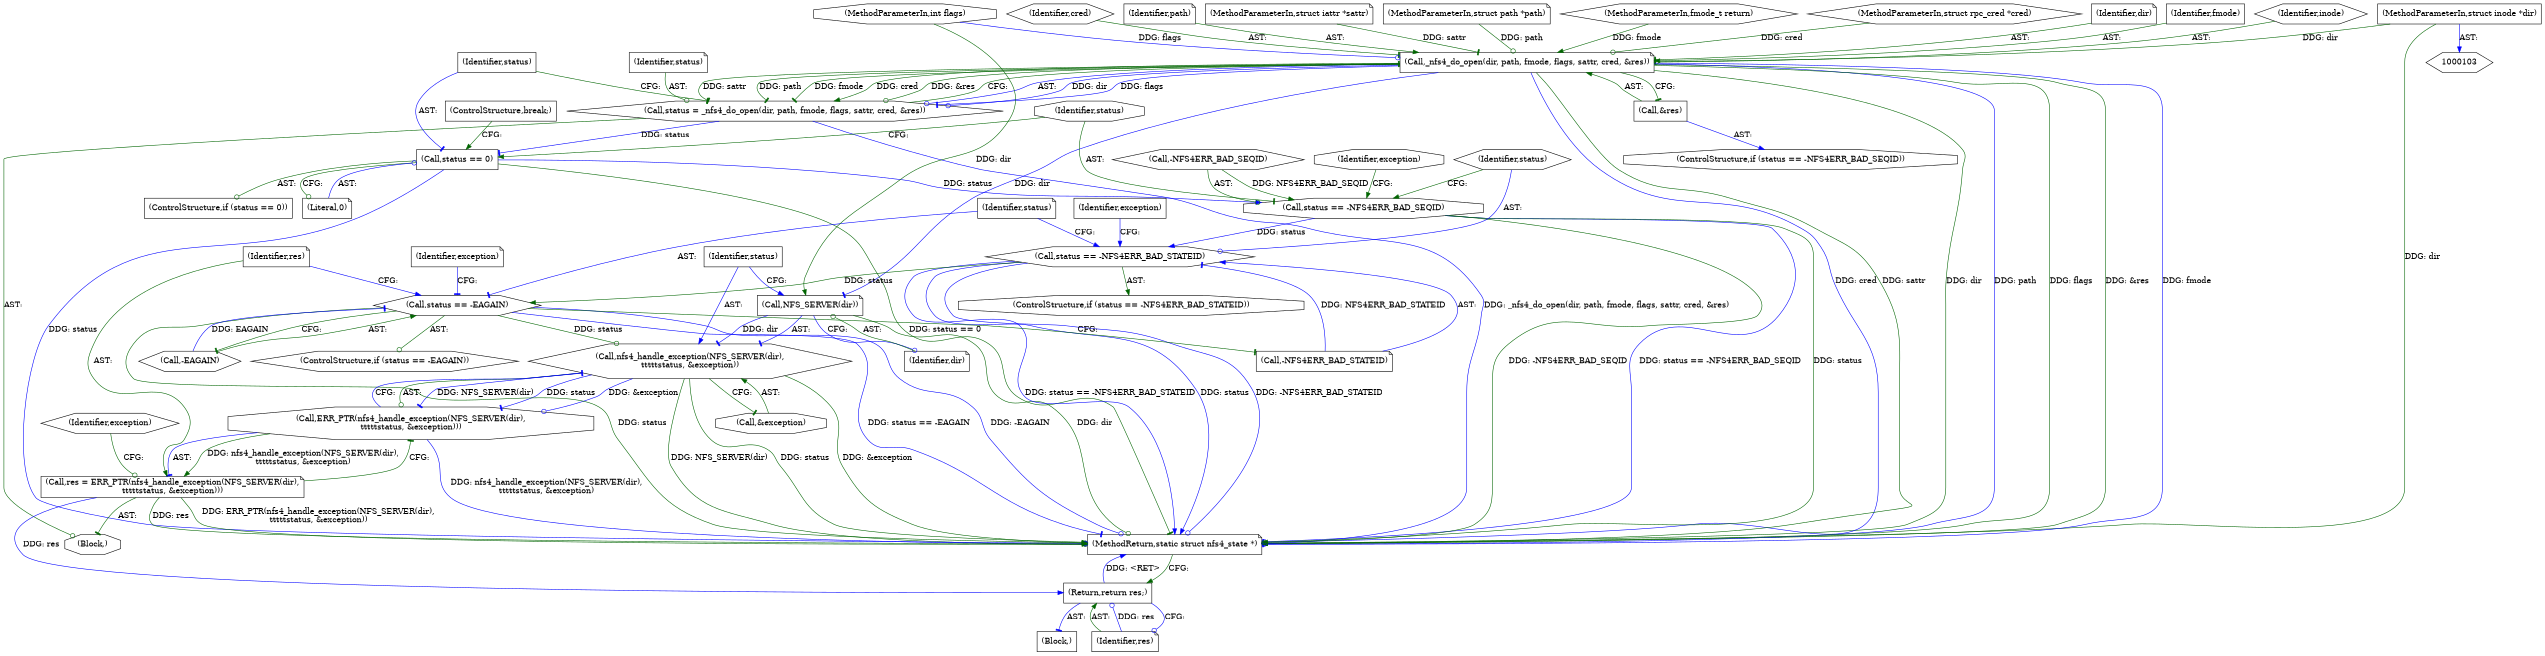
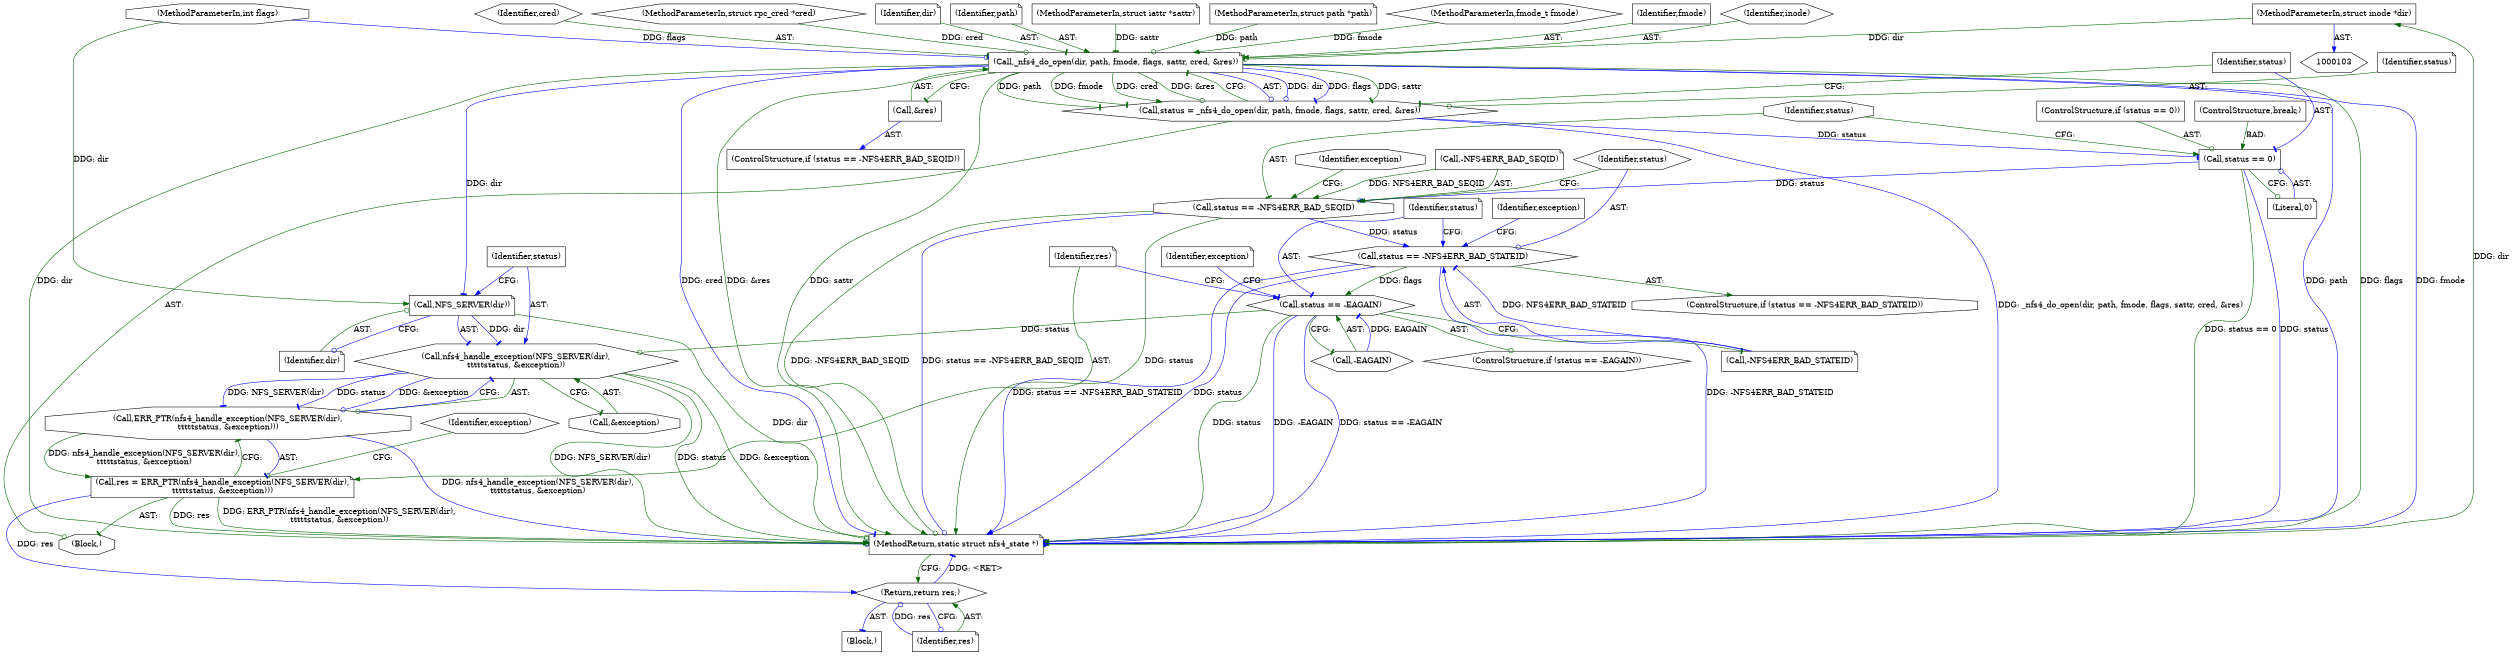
(1679, 14) -> (1504, 14)
(493, 135) -> (2257, 135)
(1208, 160) -> (1499, 160)
(1791, 160) -> (846, 160)
(312, 172) -> (2173, 135)
(869, 281) -> (1401, 281)
(2123, 525) -> (2415, 521)
(1106, 565) -> (945, 571)
(1108, 593) -> (920, 593)
